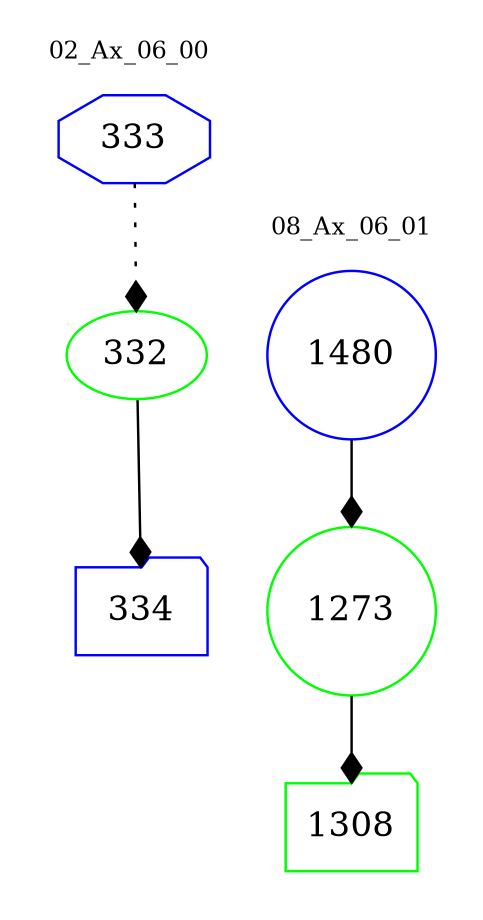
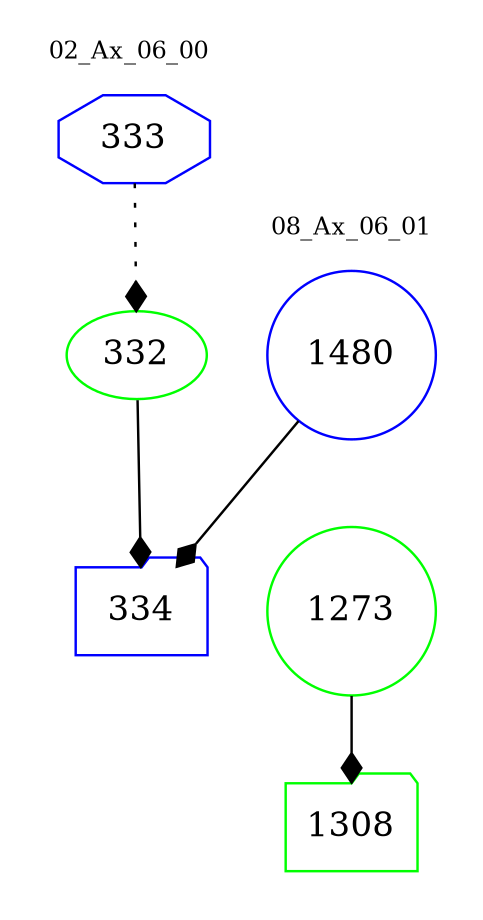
(352, 468) -> (265, 461)
